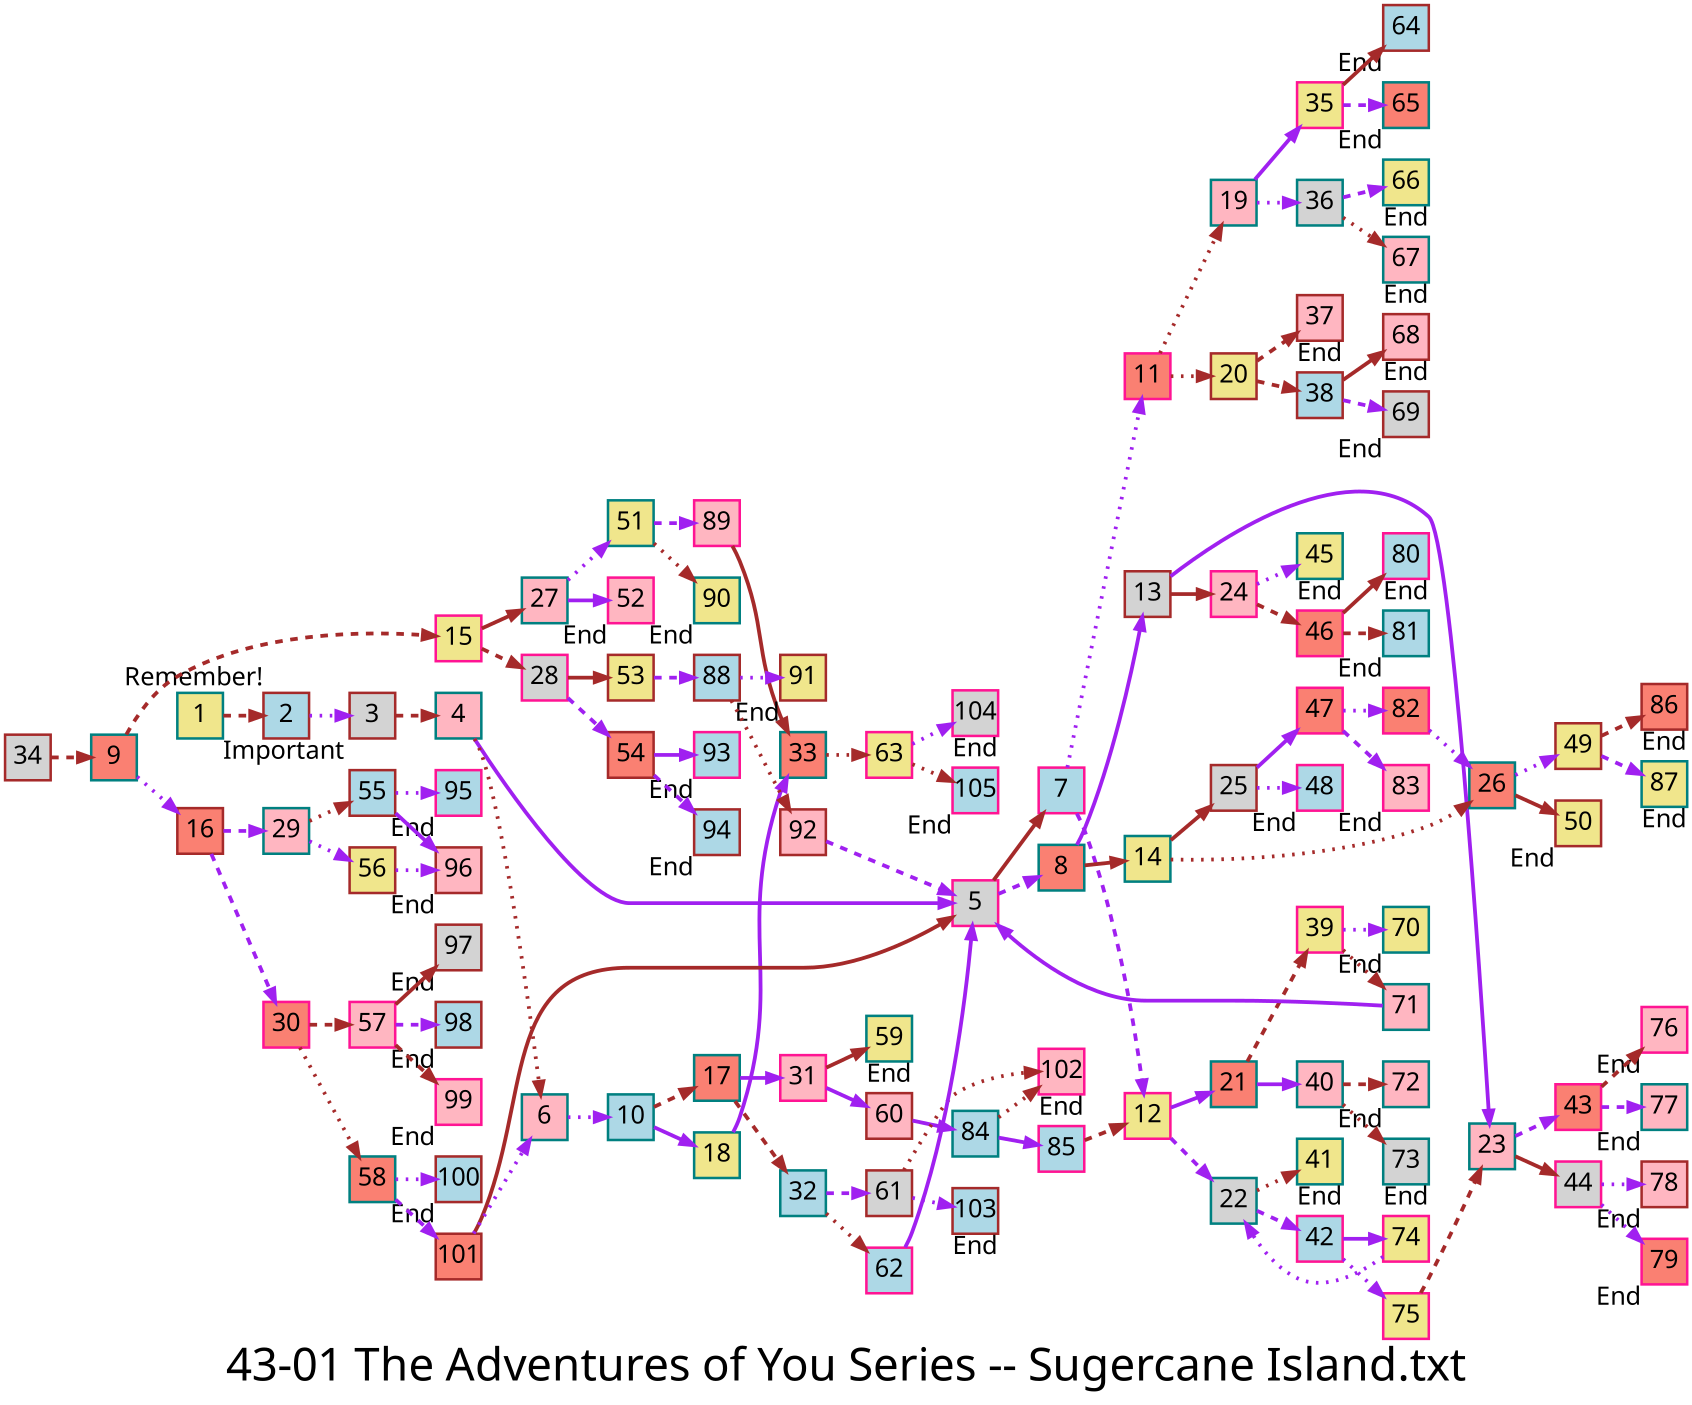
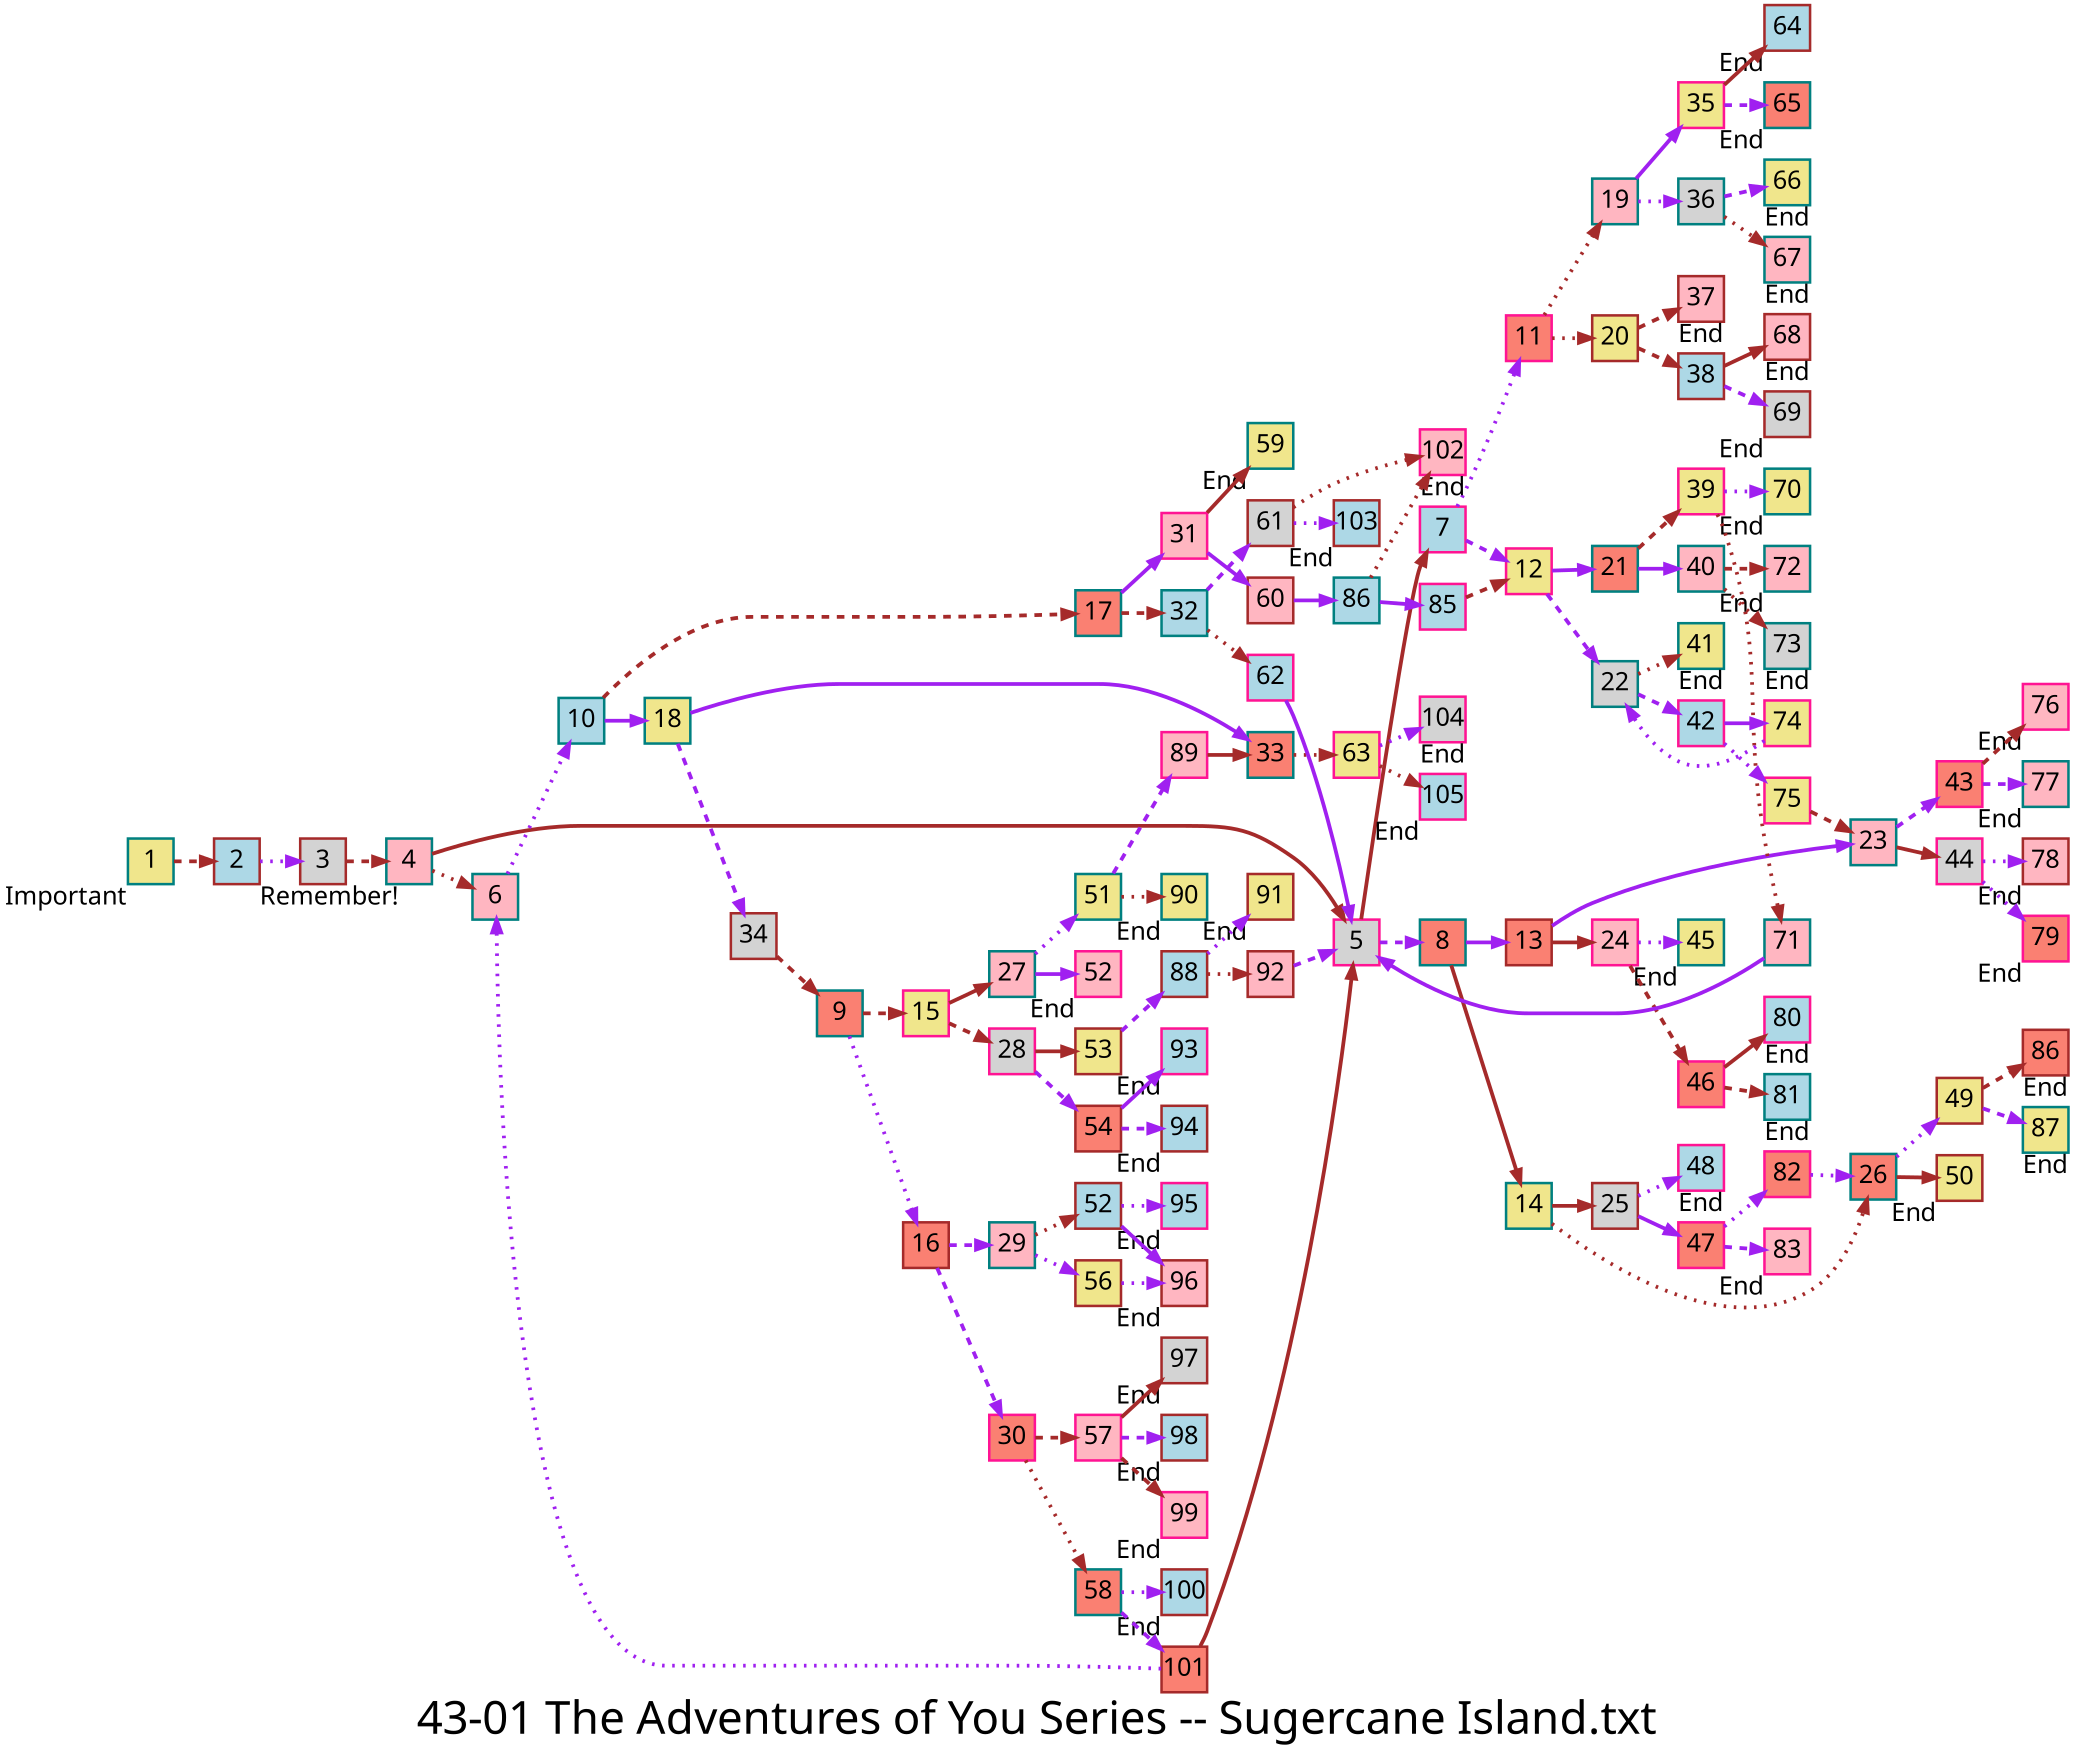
(1148, 594) -> (1529, 942)
(372, 793) -> (1098, 1206)
none -> (705, 815)
(669, 903) -> (899, 826)
(975, 1134) -> (1357, 600)
